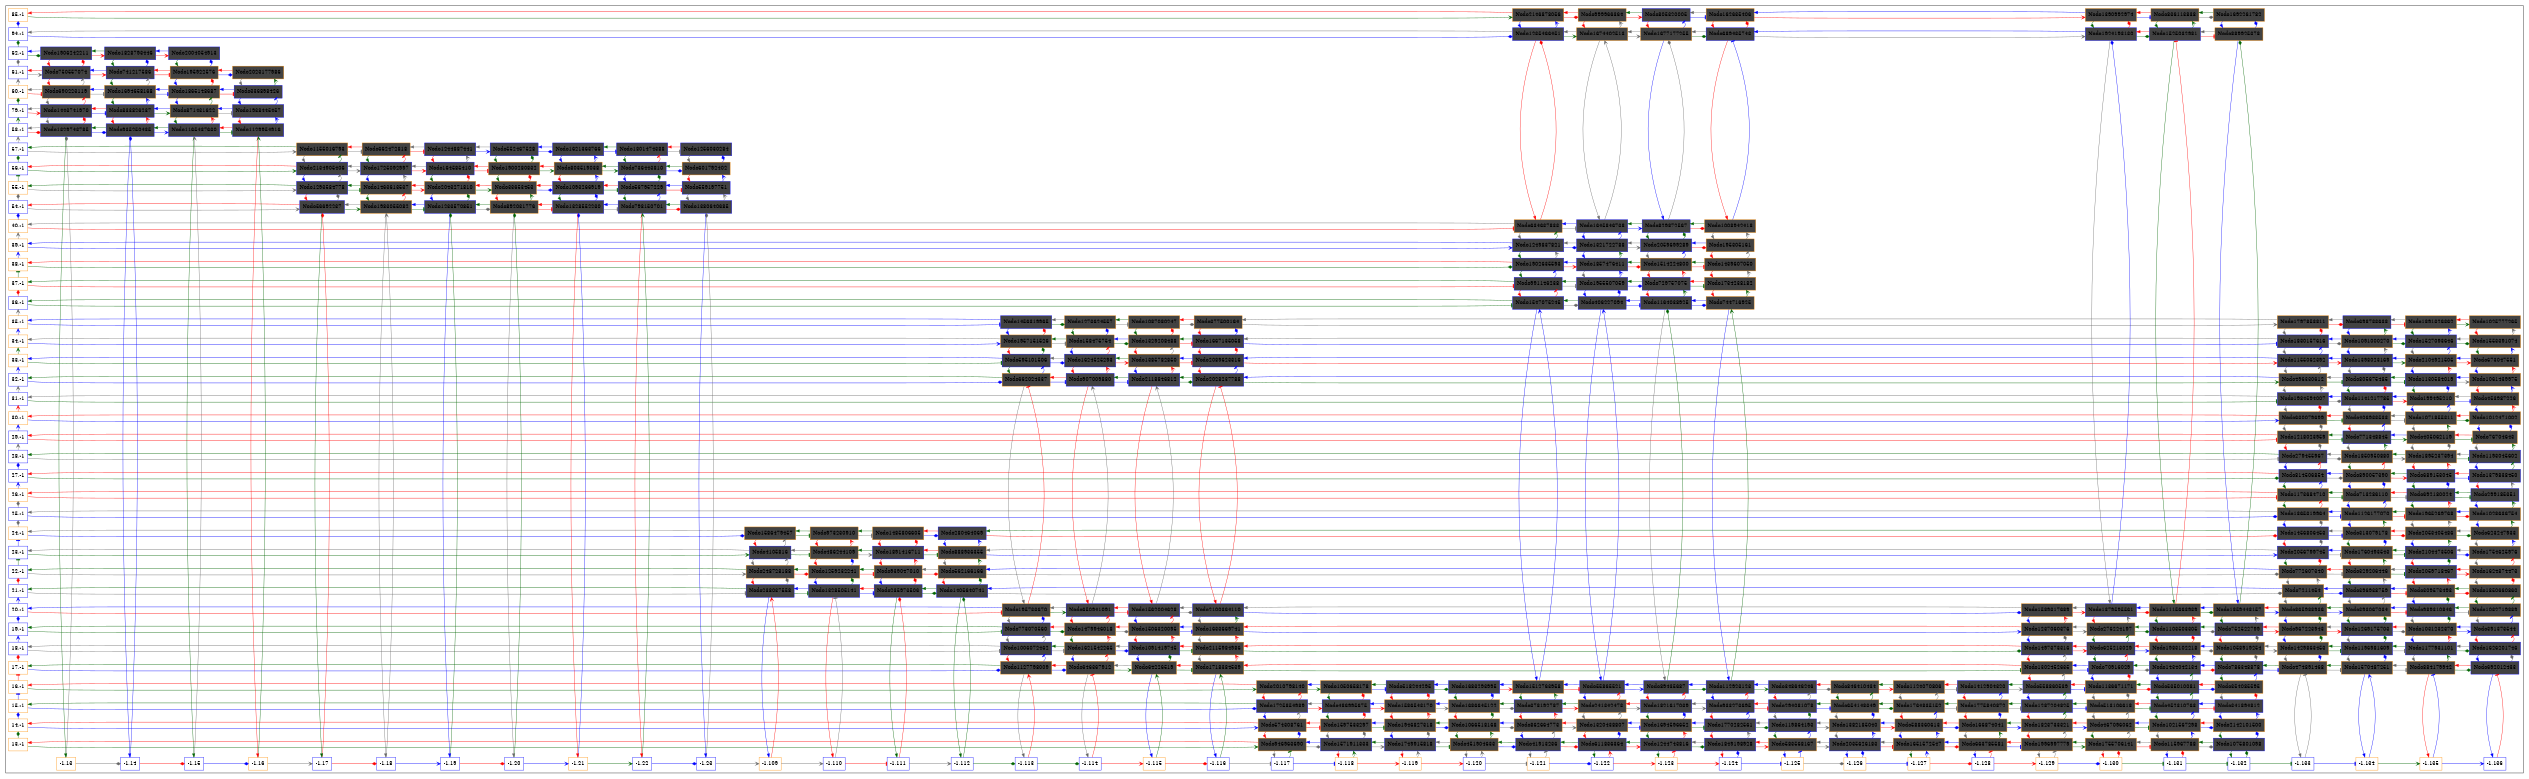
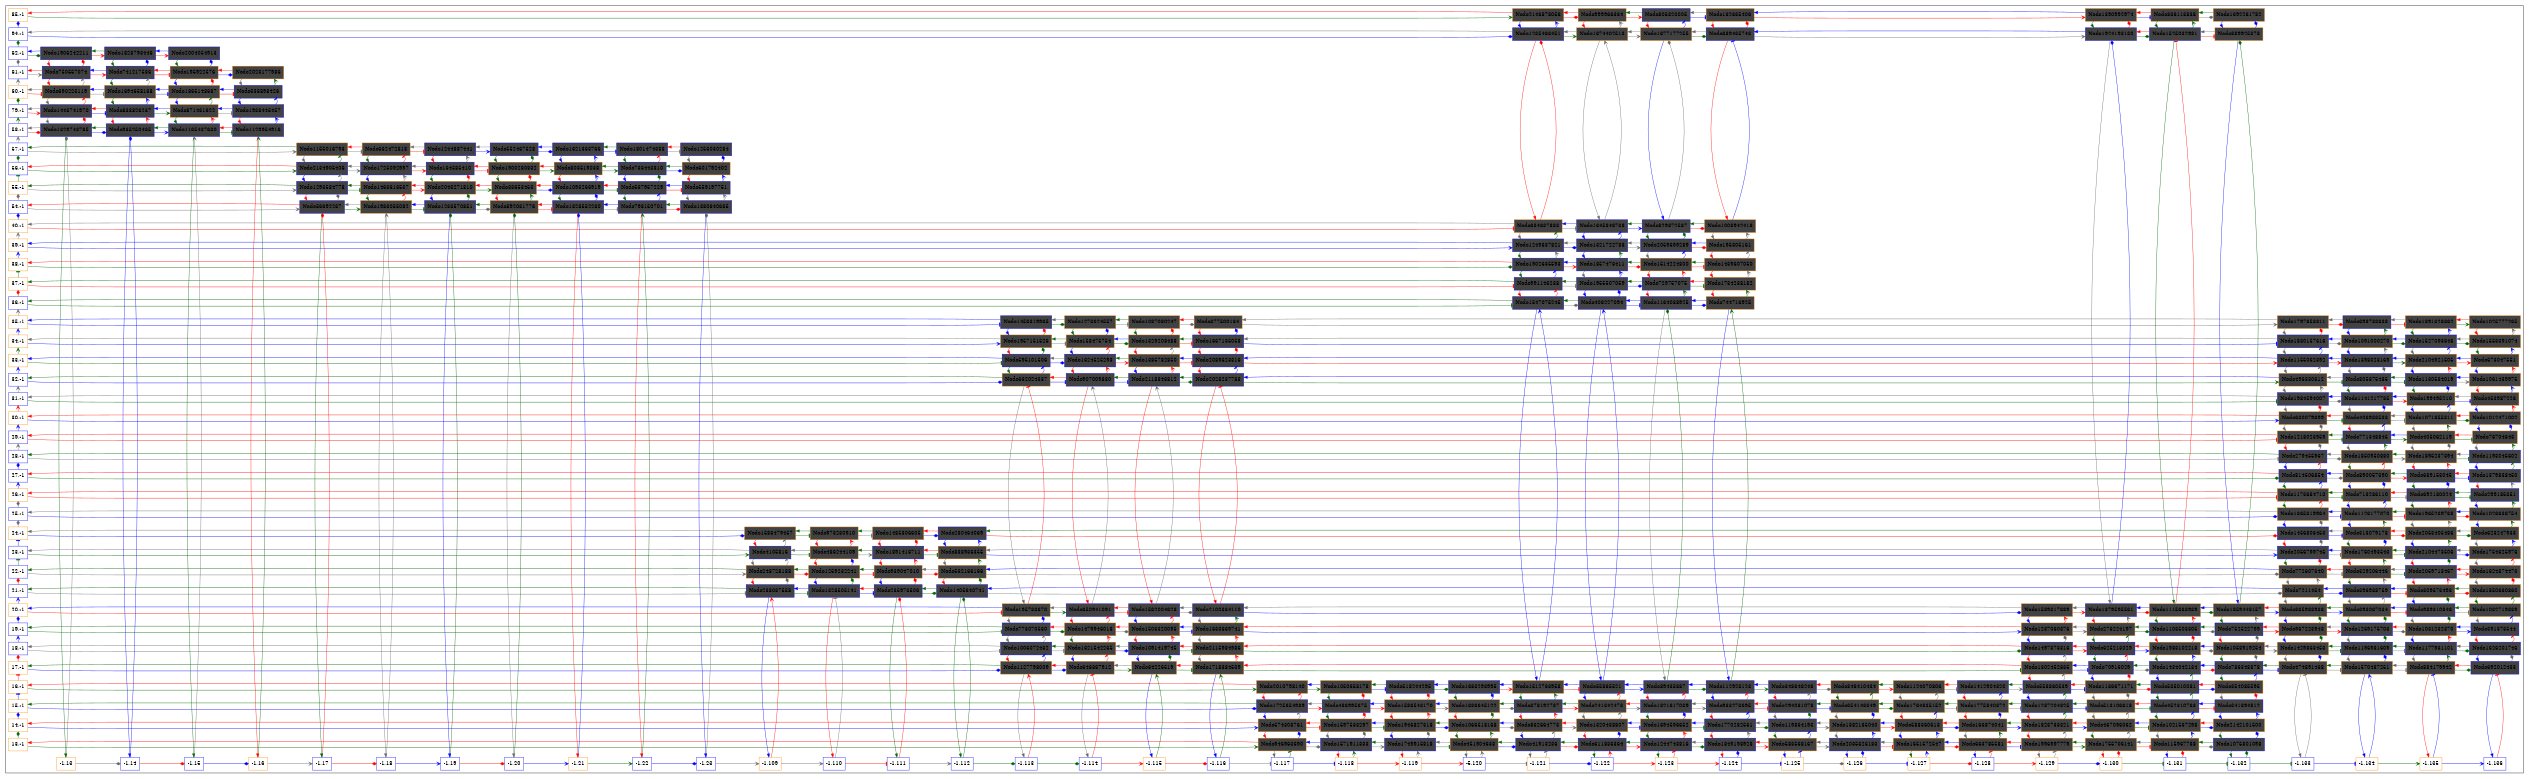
(18, 610) -> (18, 610)
(1474, 764) -> (1474, 764)
